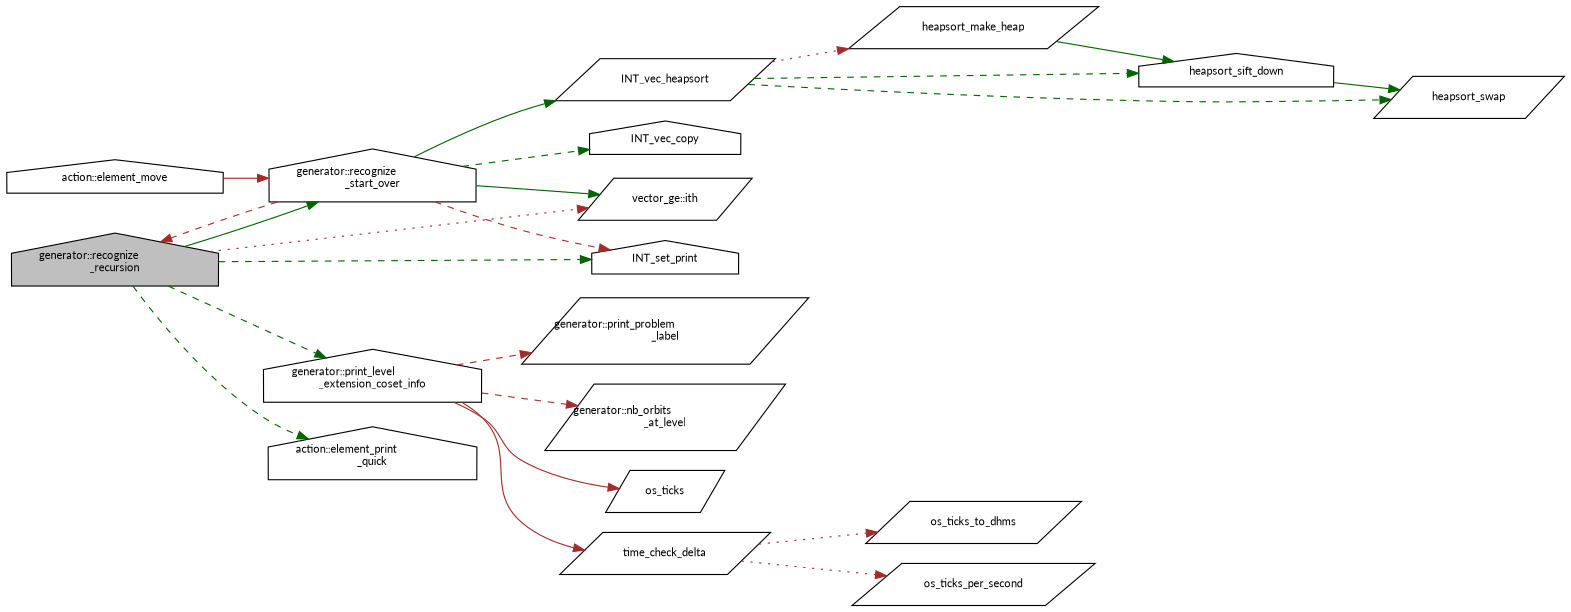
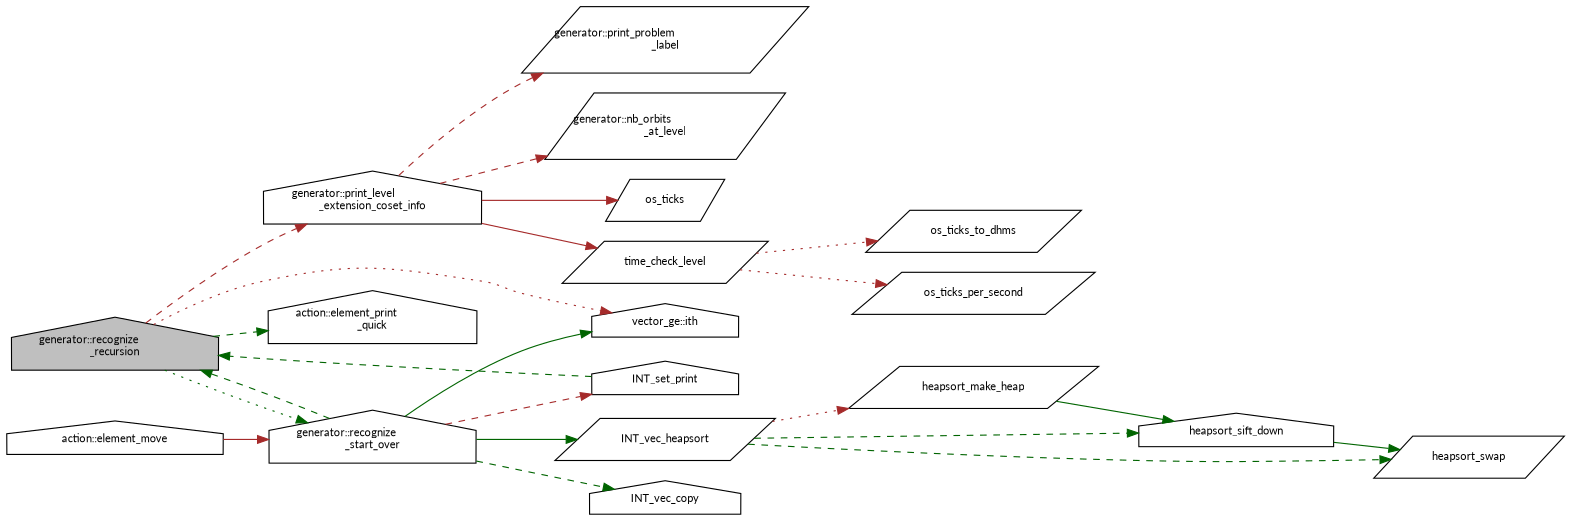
(665, 199) -> (665, 322)
(224, 219) -> (271, 396)
(246, 227) -> (231, 396)
(399, 261) -> (411, 368)
(242, 320) -> (219, 271)
(665, 553) -> (665, 262)
